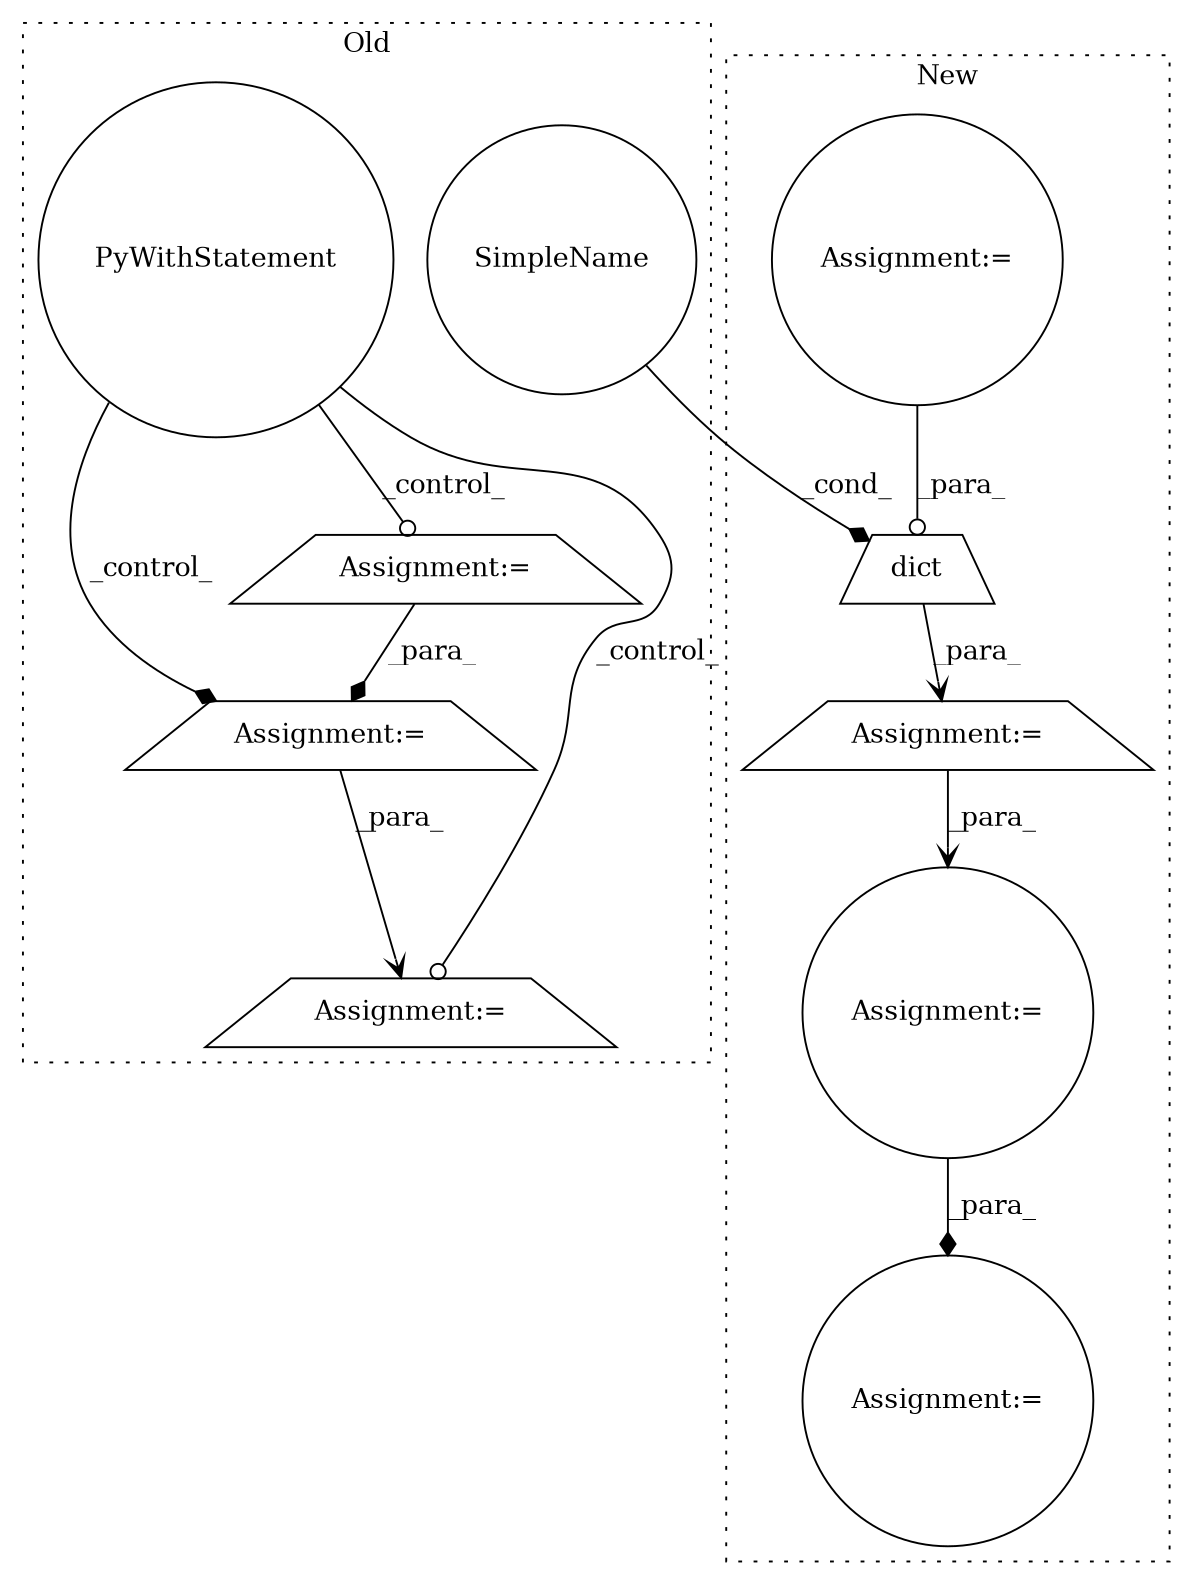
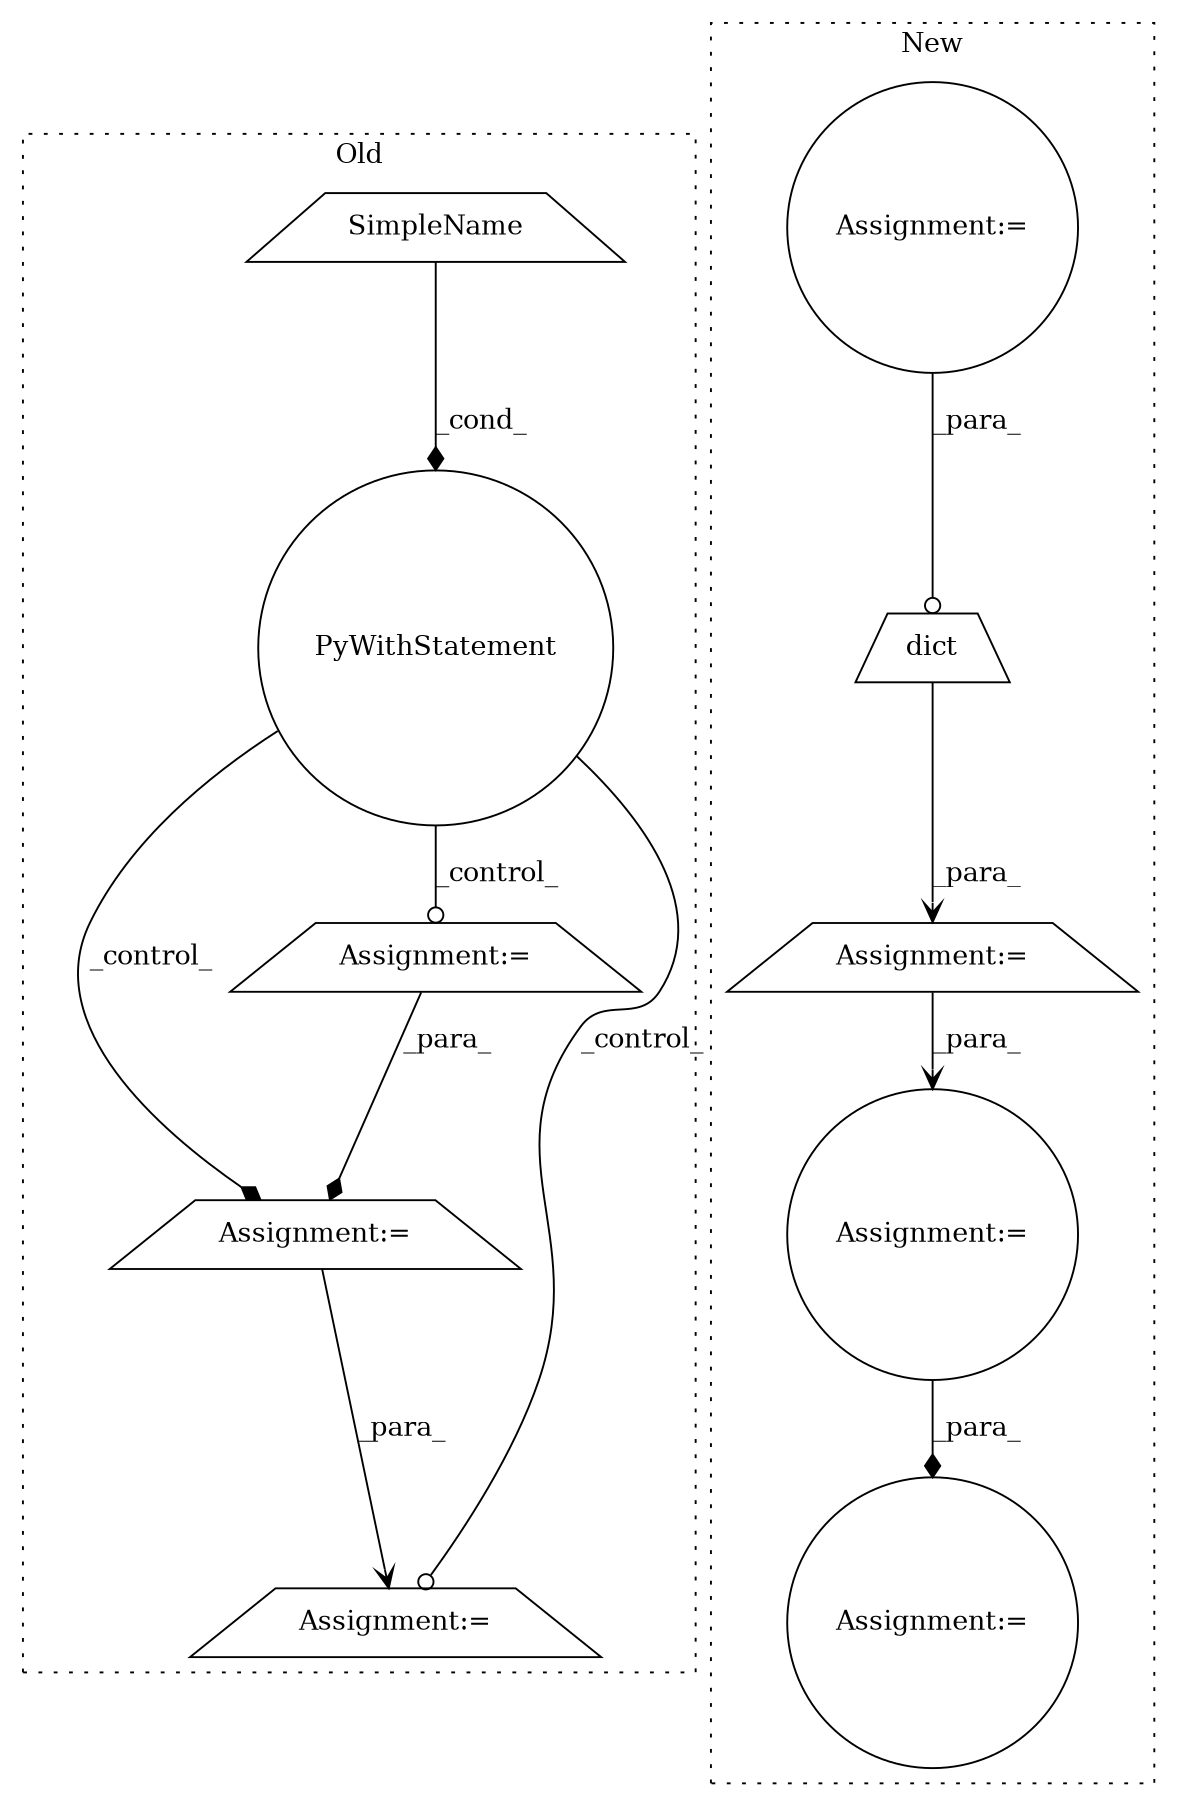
(562, 260) -> (436, 227)
(741, 456) -> (436, 355)
